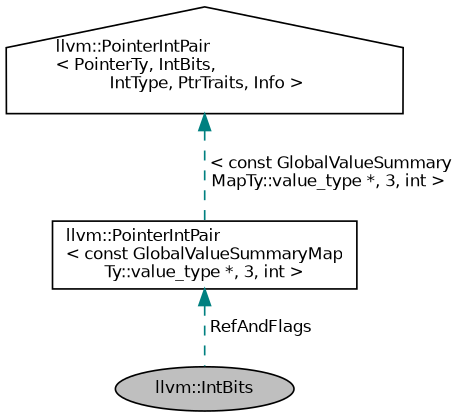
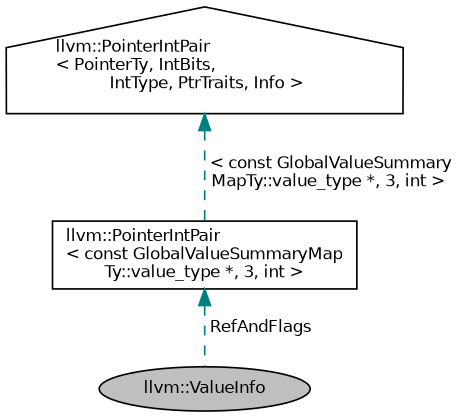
(205, 389) -> (205, 389)
